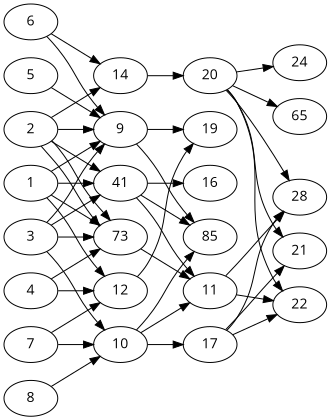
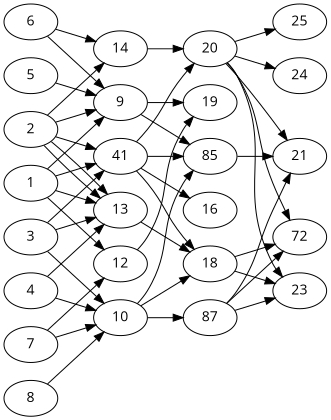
none -> (162, 109)
(300, 117) -> (300, 22)
none -> (249, 156)
(69, 195) -> none
(300, 197) -> (300, 291)
(120, 237) -> (120, 210)
(68, 291) -> (69, 302)
(210, 291) -> (210, 264)
(300, 305) -> (300, 237)
(210, 345) -> (210, 318)
